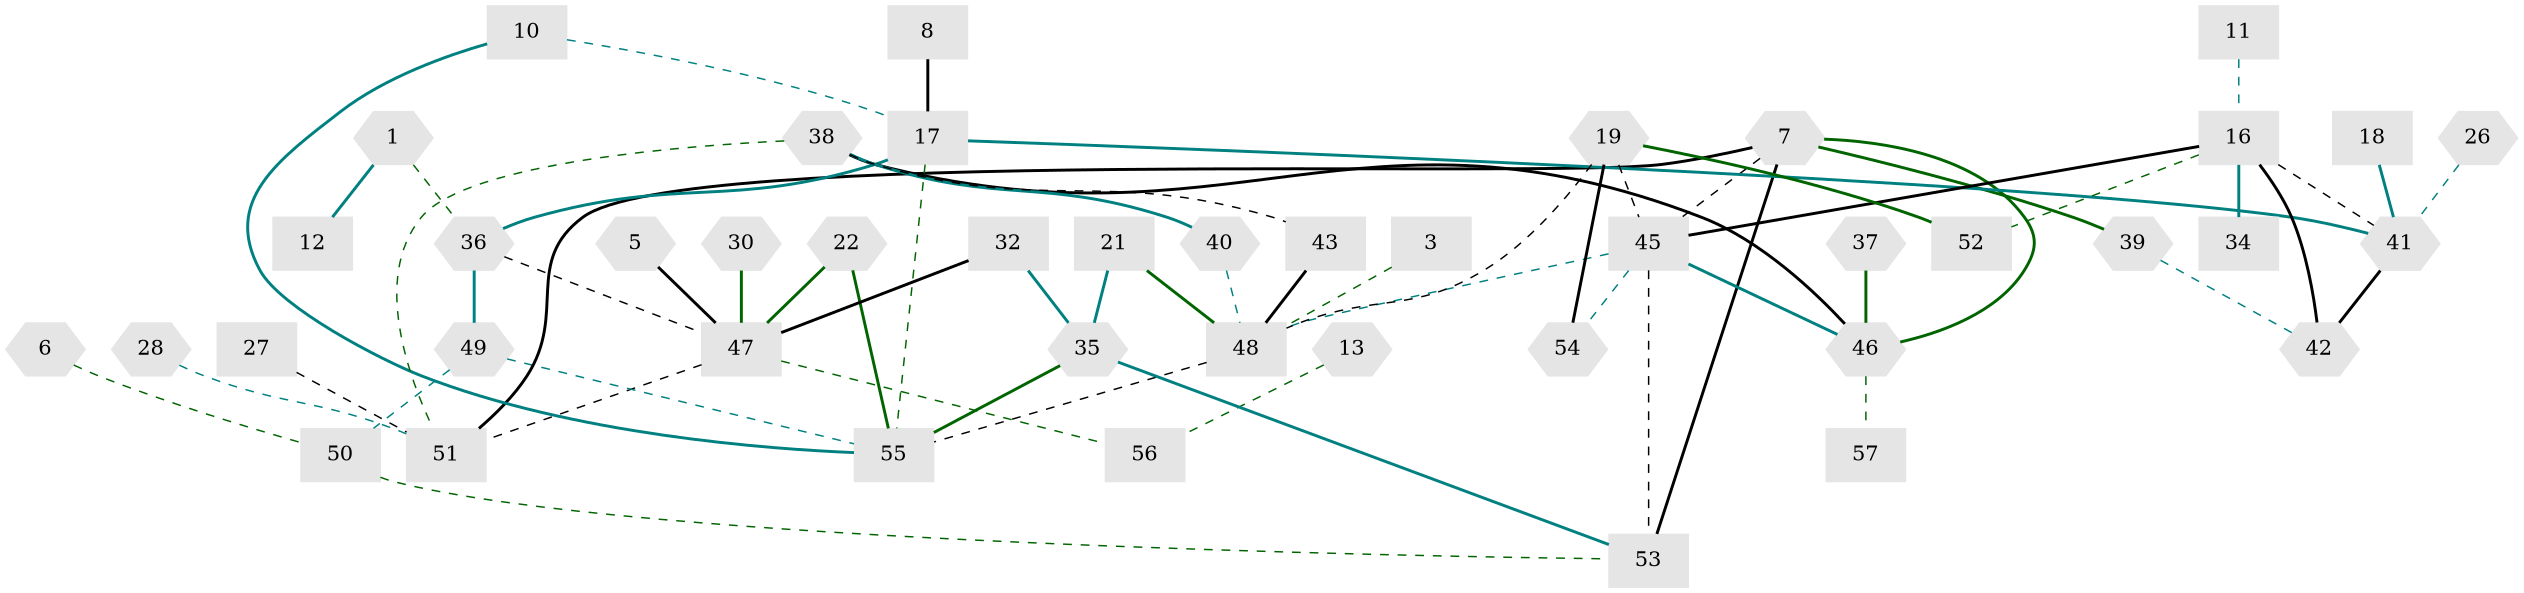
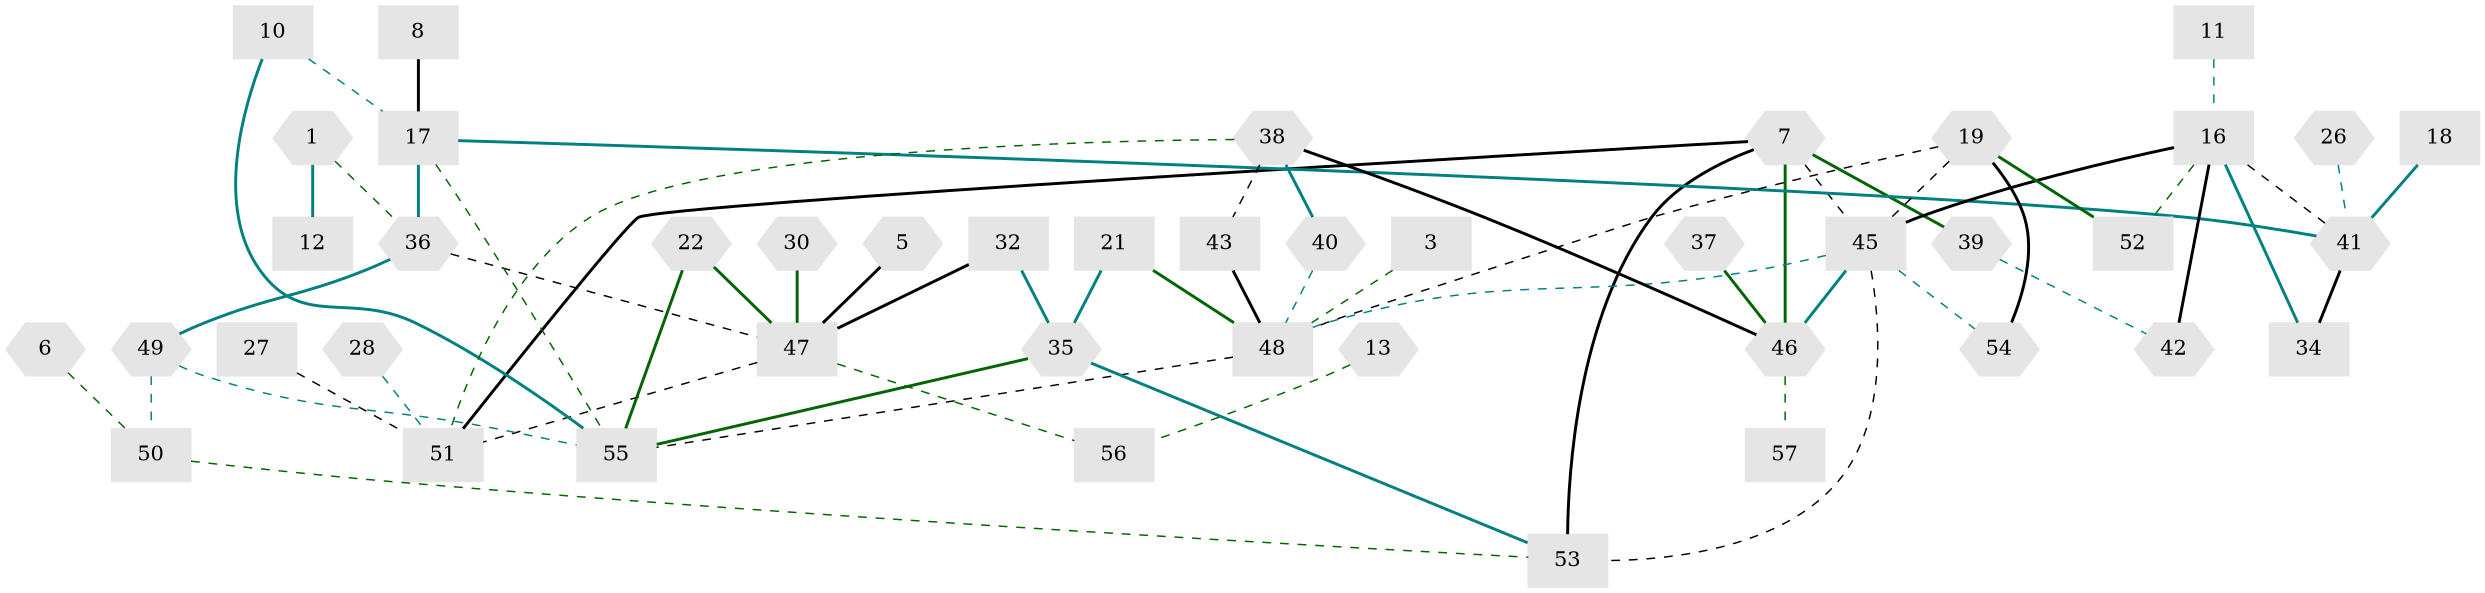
(2360, 297) -> (2330, 297)
